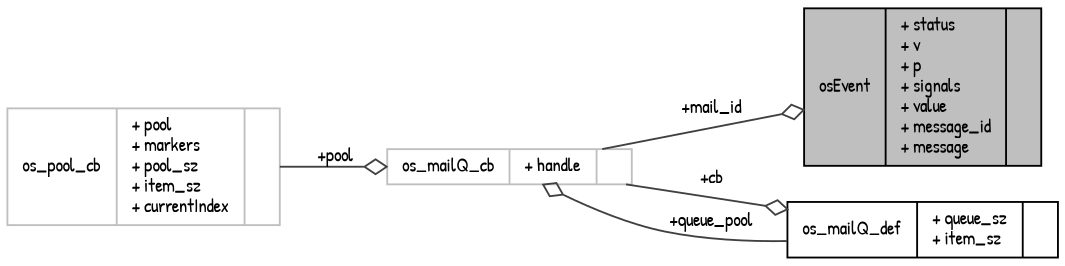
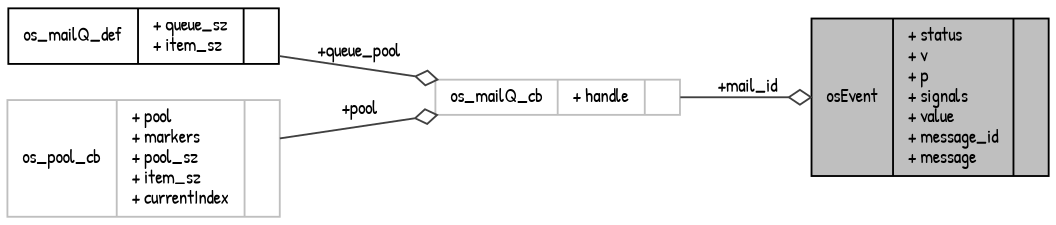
(696, 195) -> none
